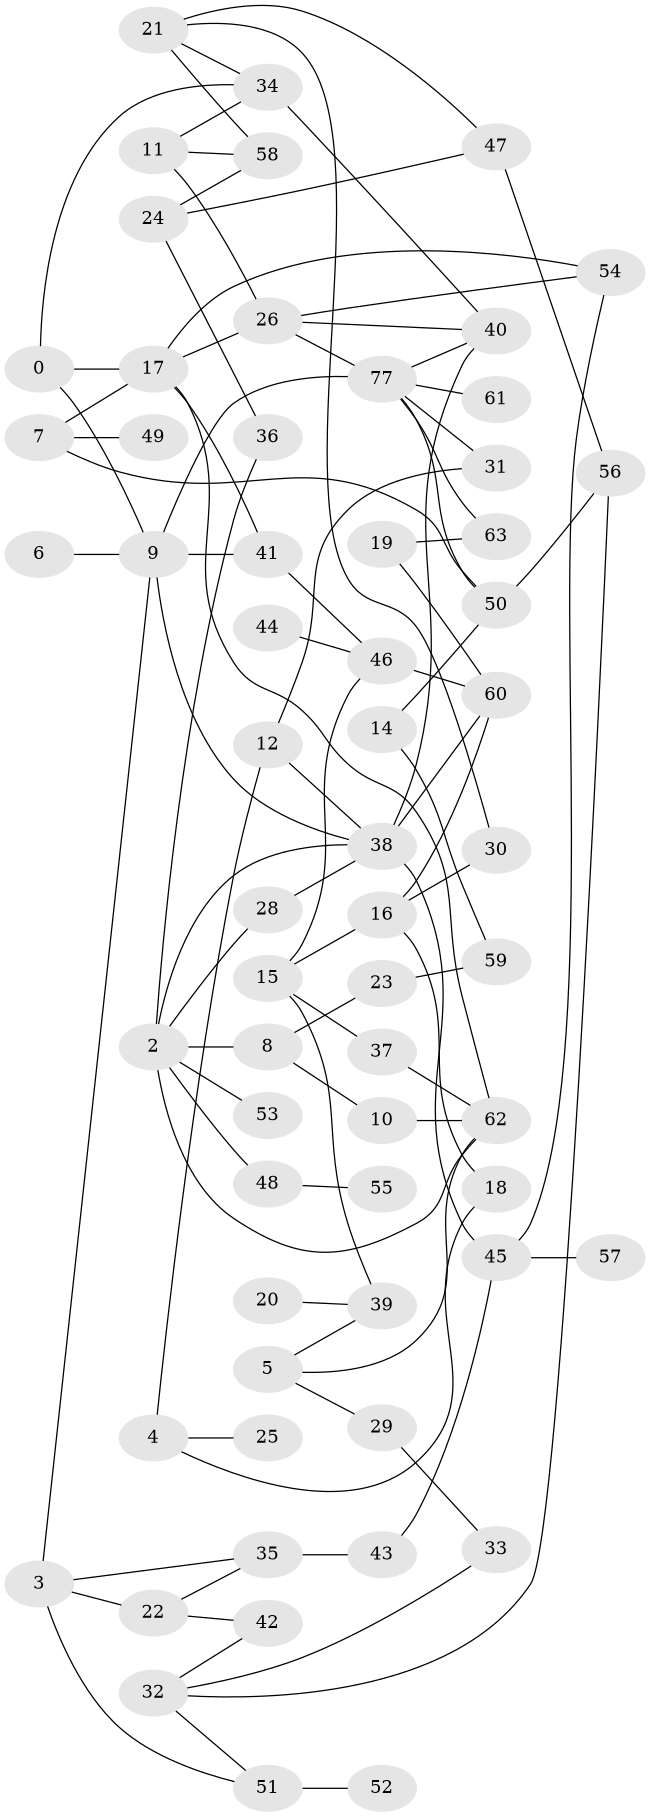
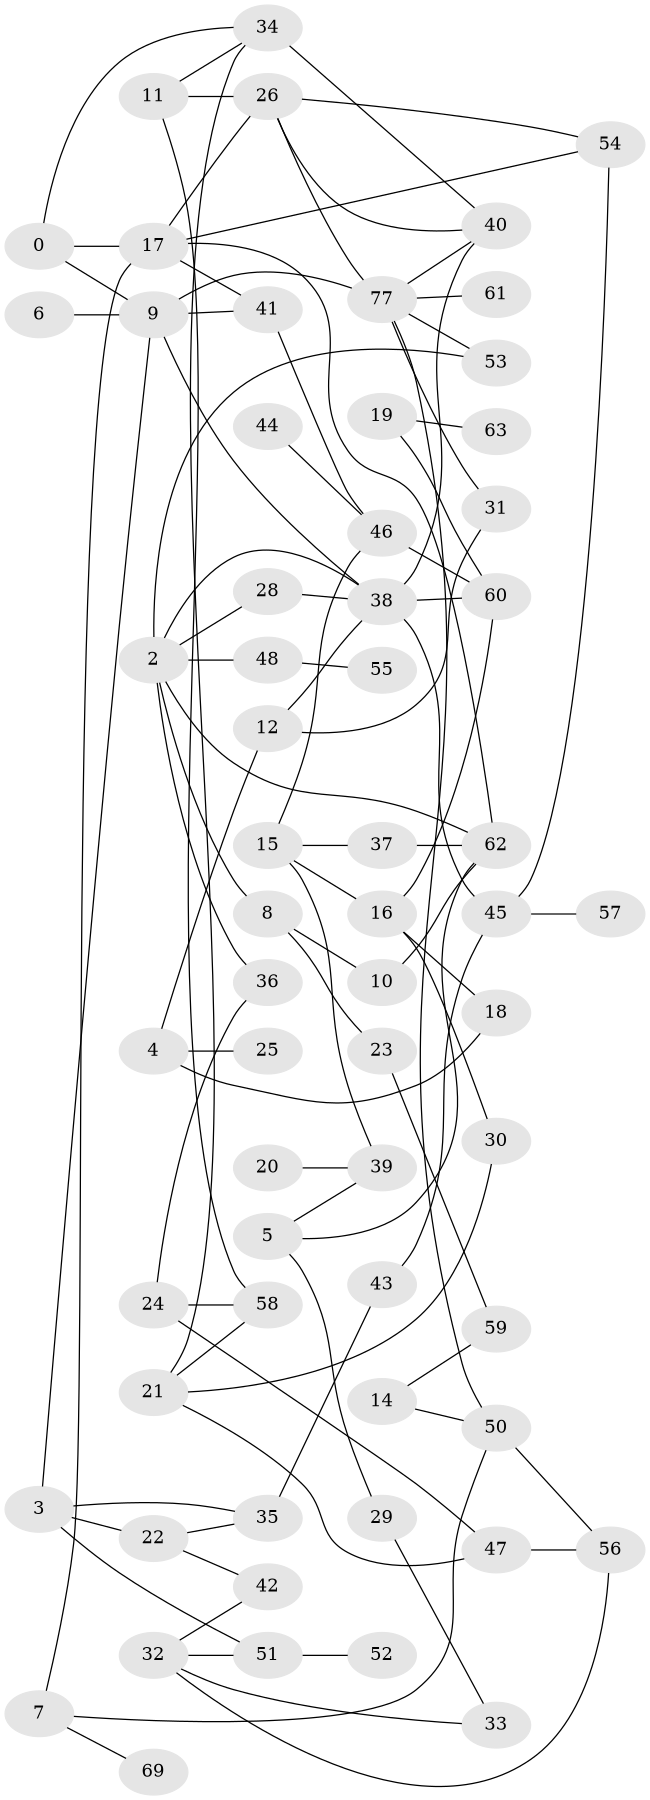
(154, 438) -> (154, 1772)
(447, 478) -> (431, 327)
